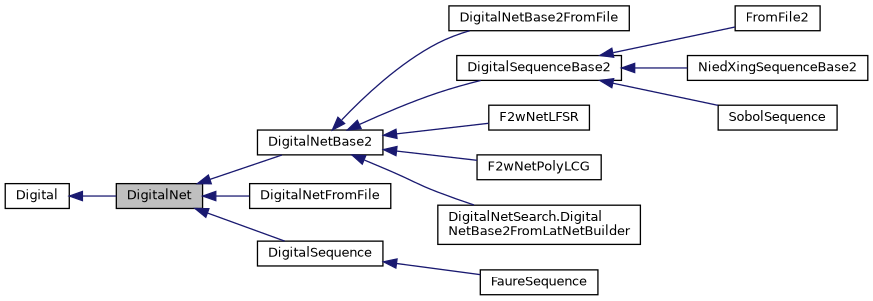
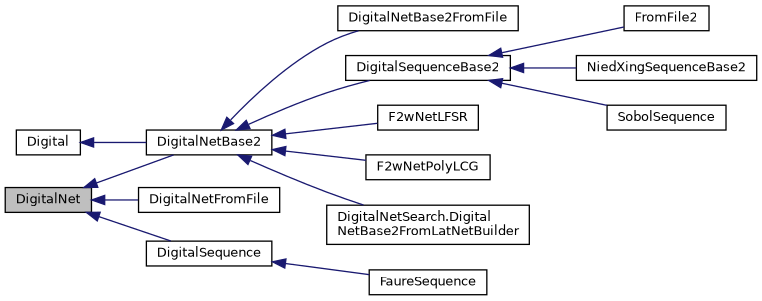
(99, 196) -> (120, 142)
